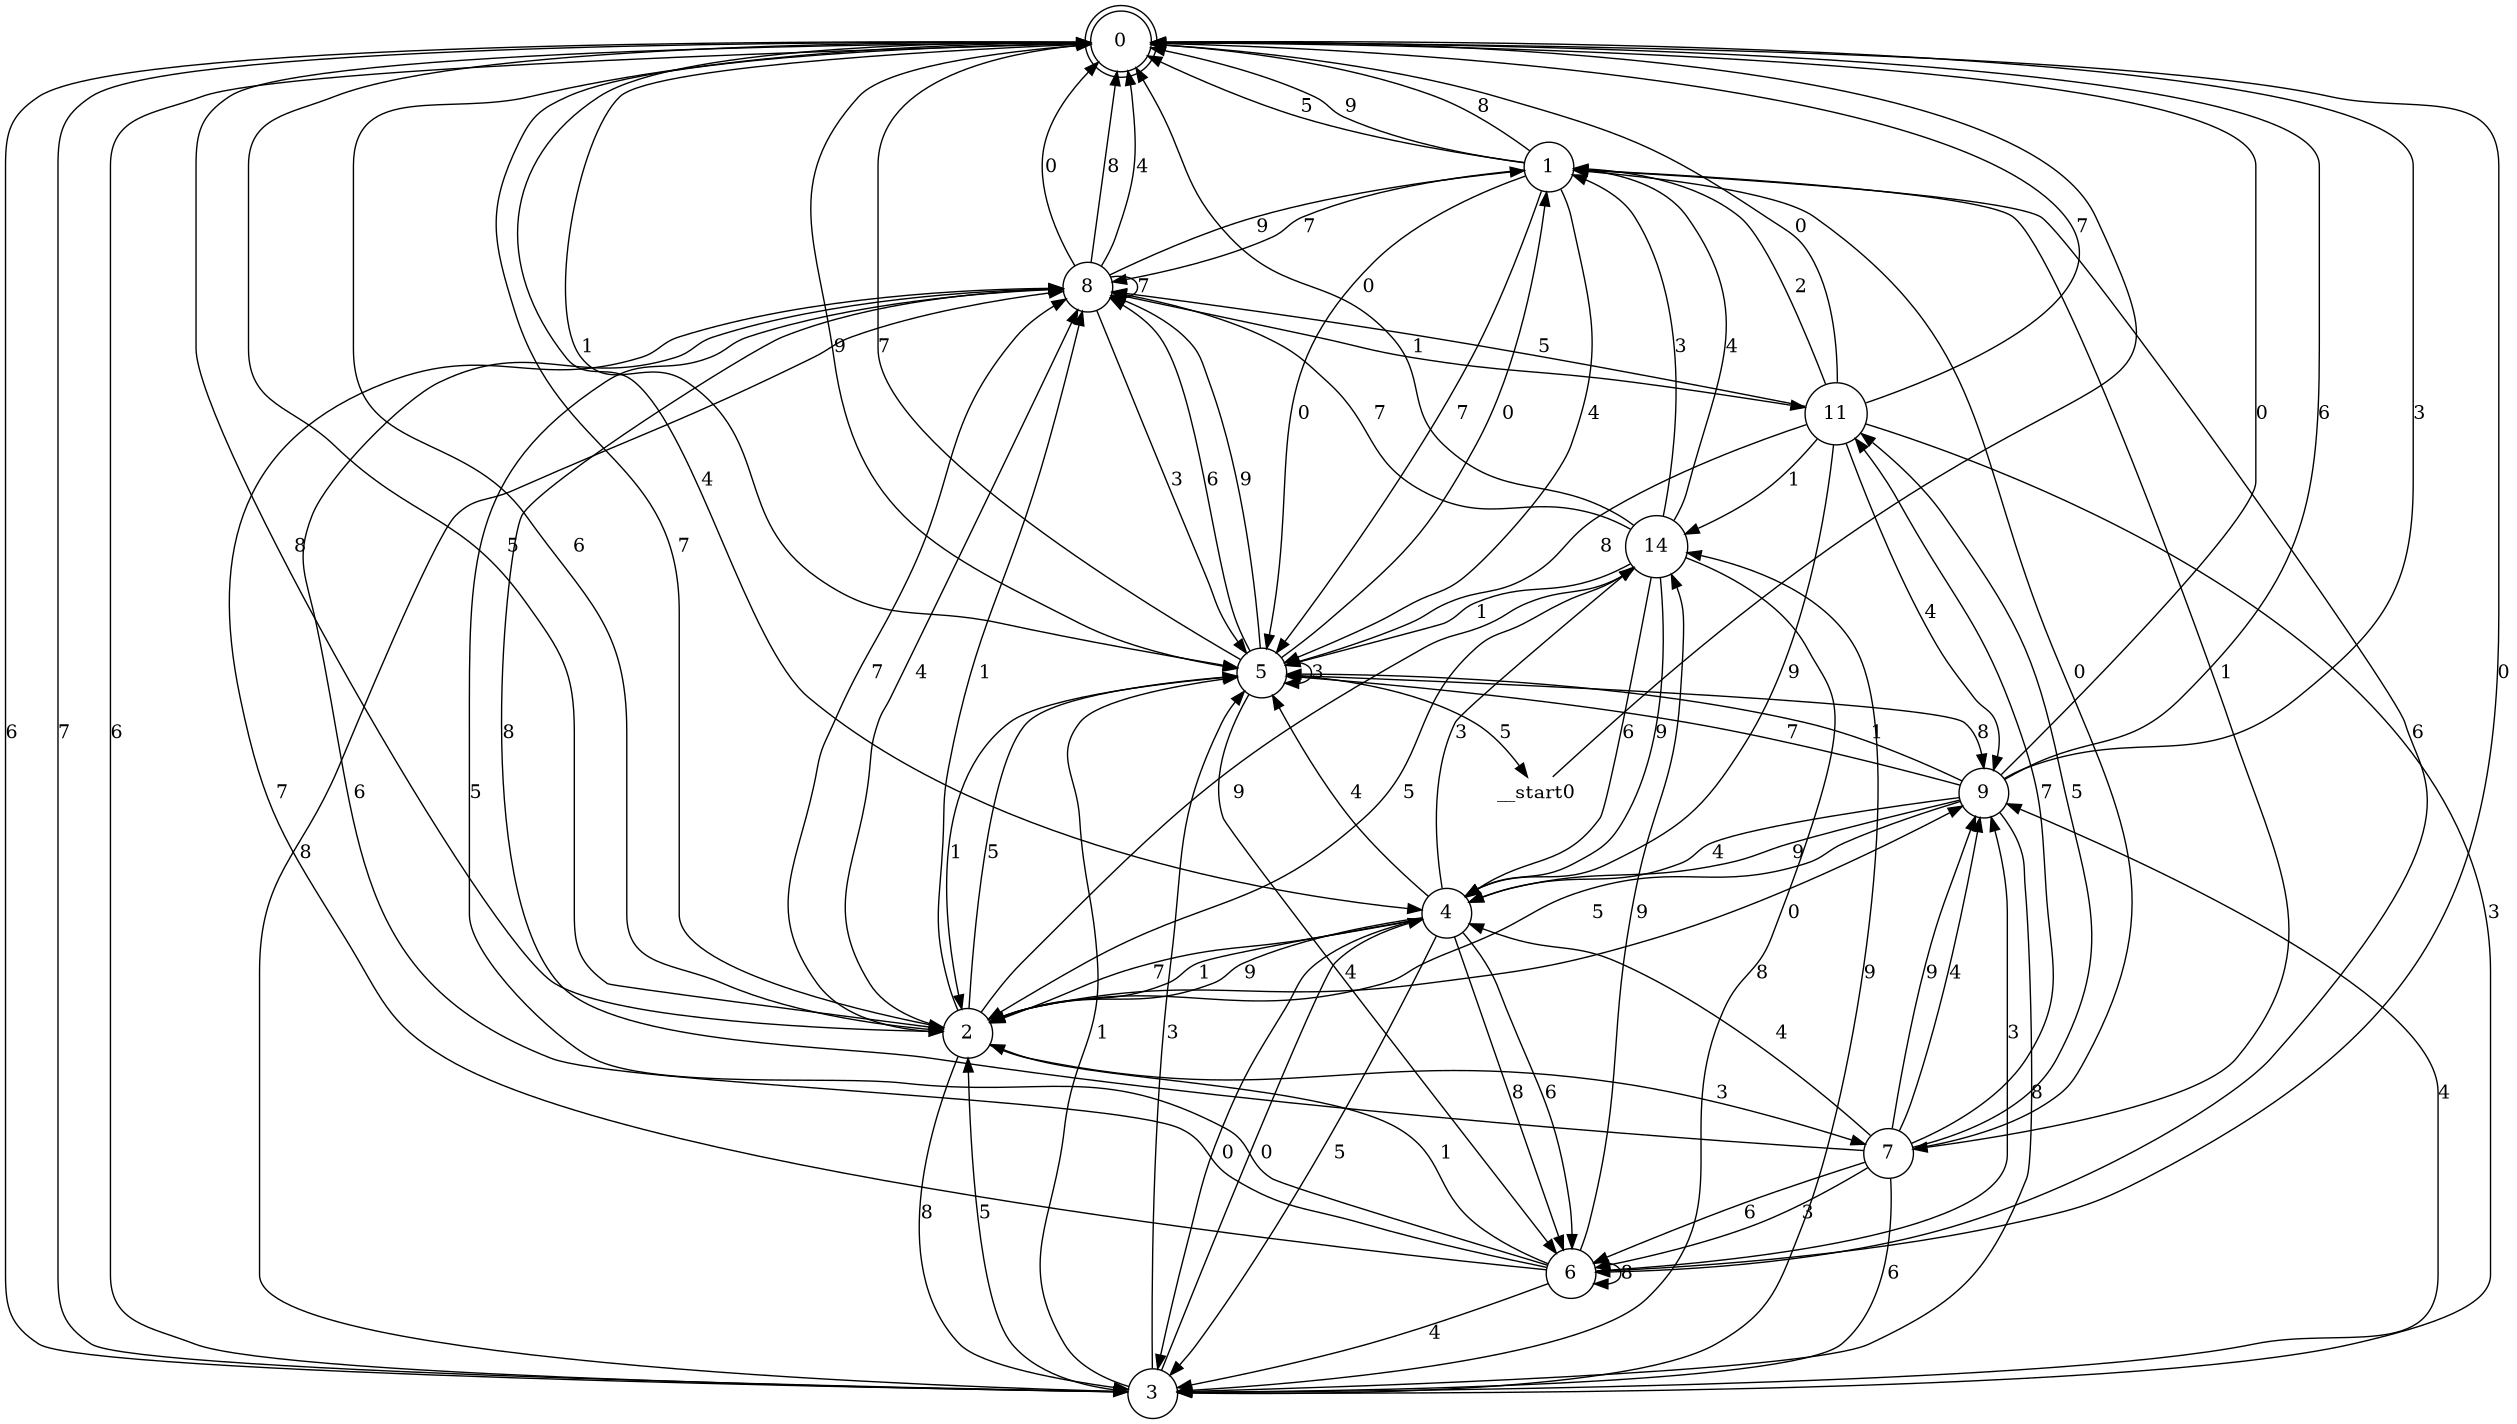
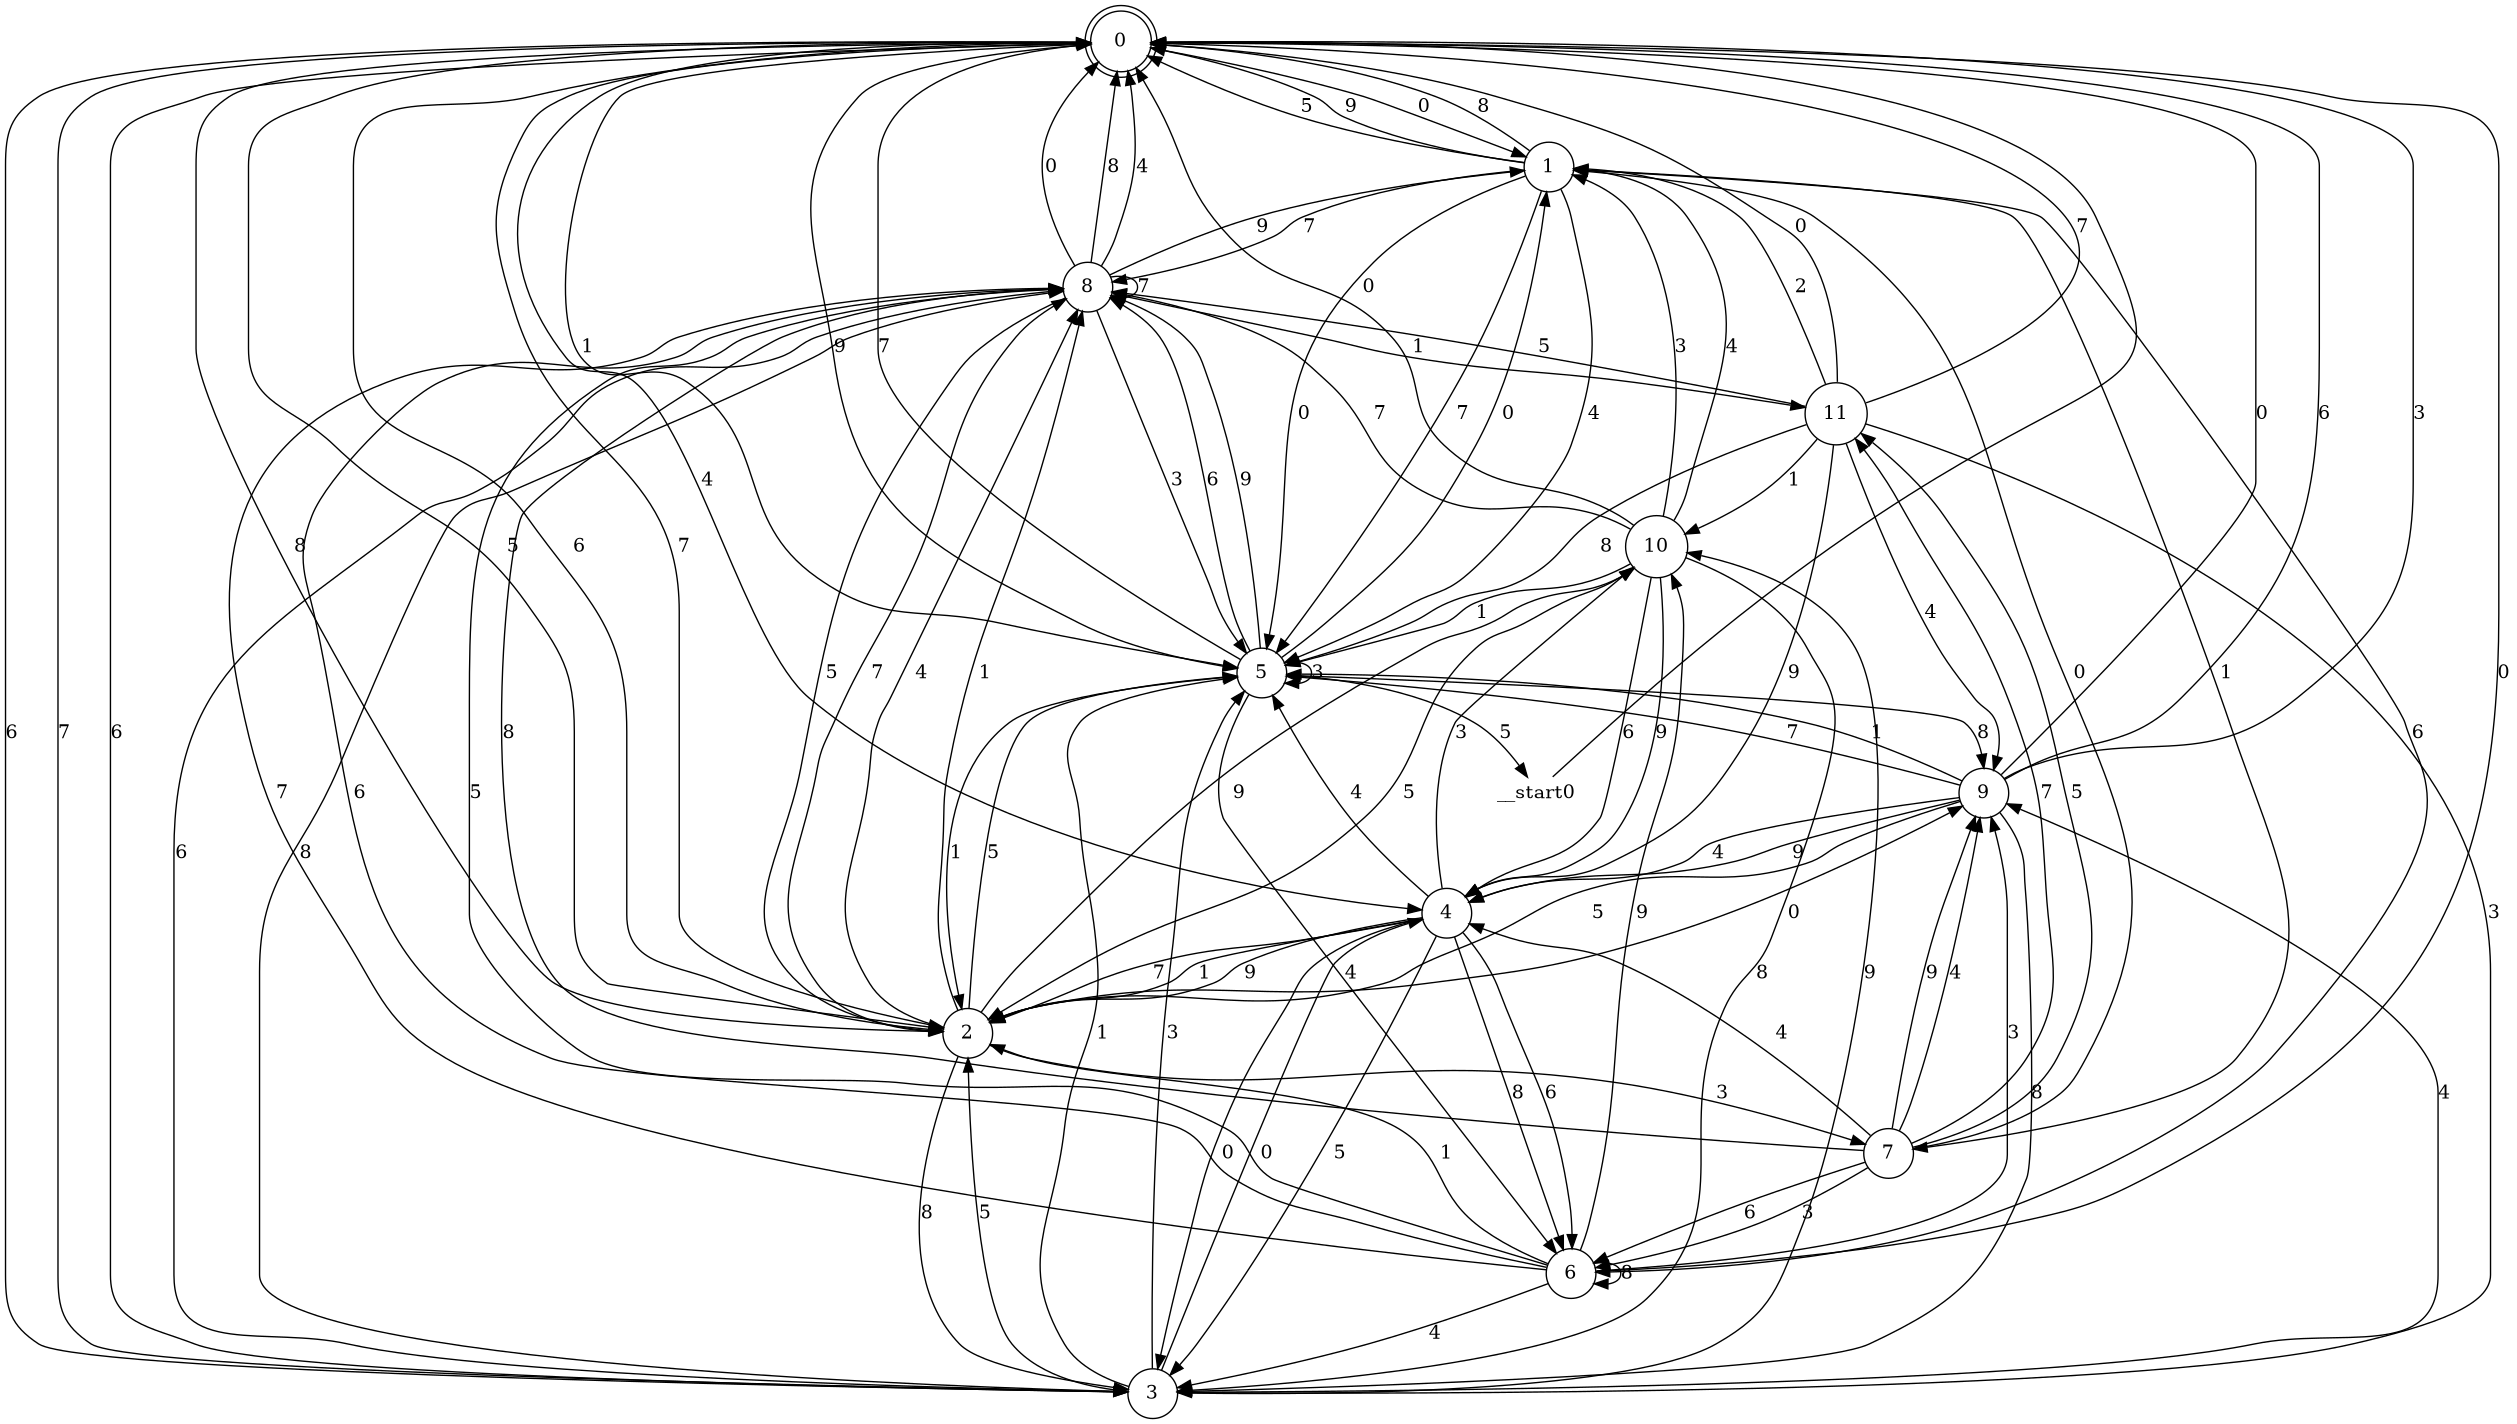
none -> (1335, 89)
(1657, 547) -> (1657, 547)
none -> (820, 674)
(1608, 1380) -> (174, 982)
